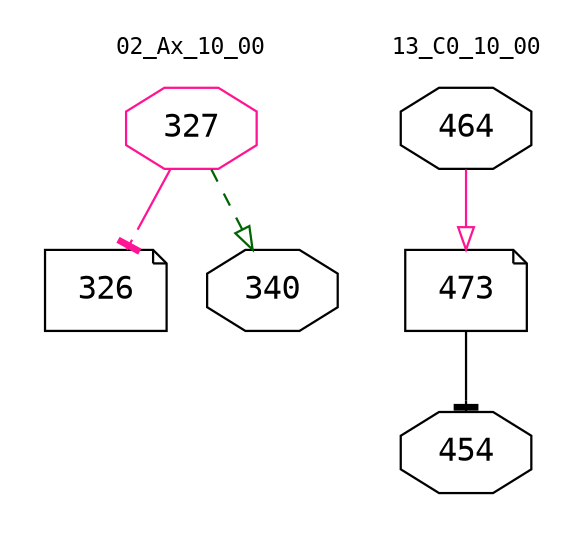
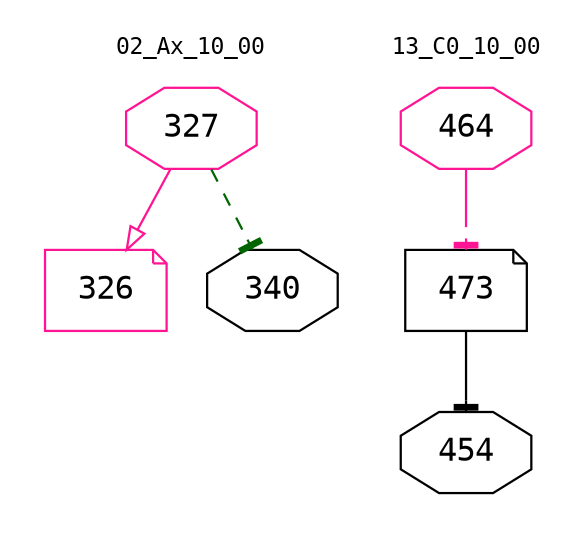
(466, 128) -> (466, 128)
(466, 198) -> (466, 198)
(154, 200) -> (154, 200)
(229, 205) -> (229, 205)
(106, 290) -> (106, 290)
